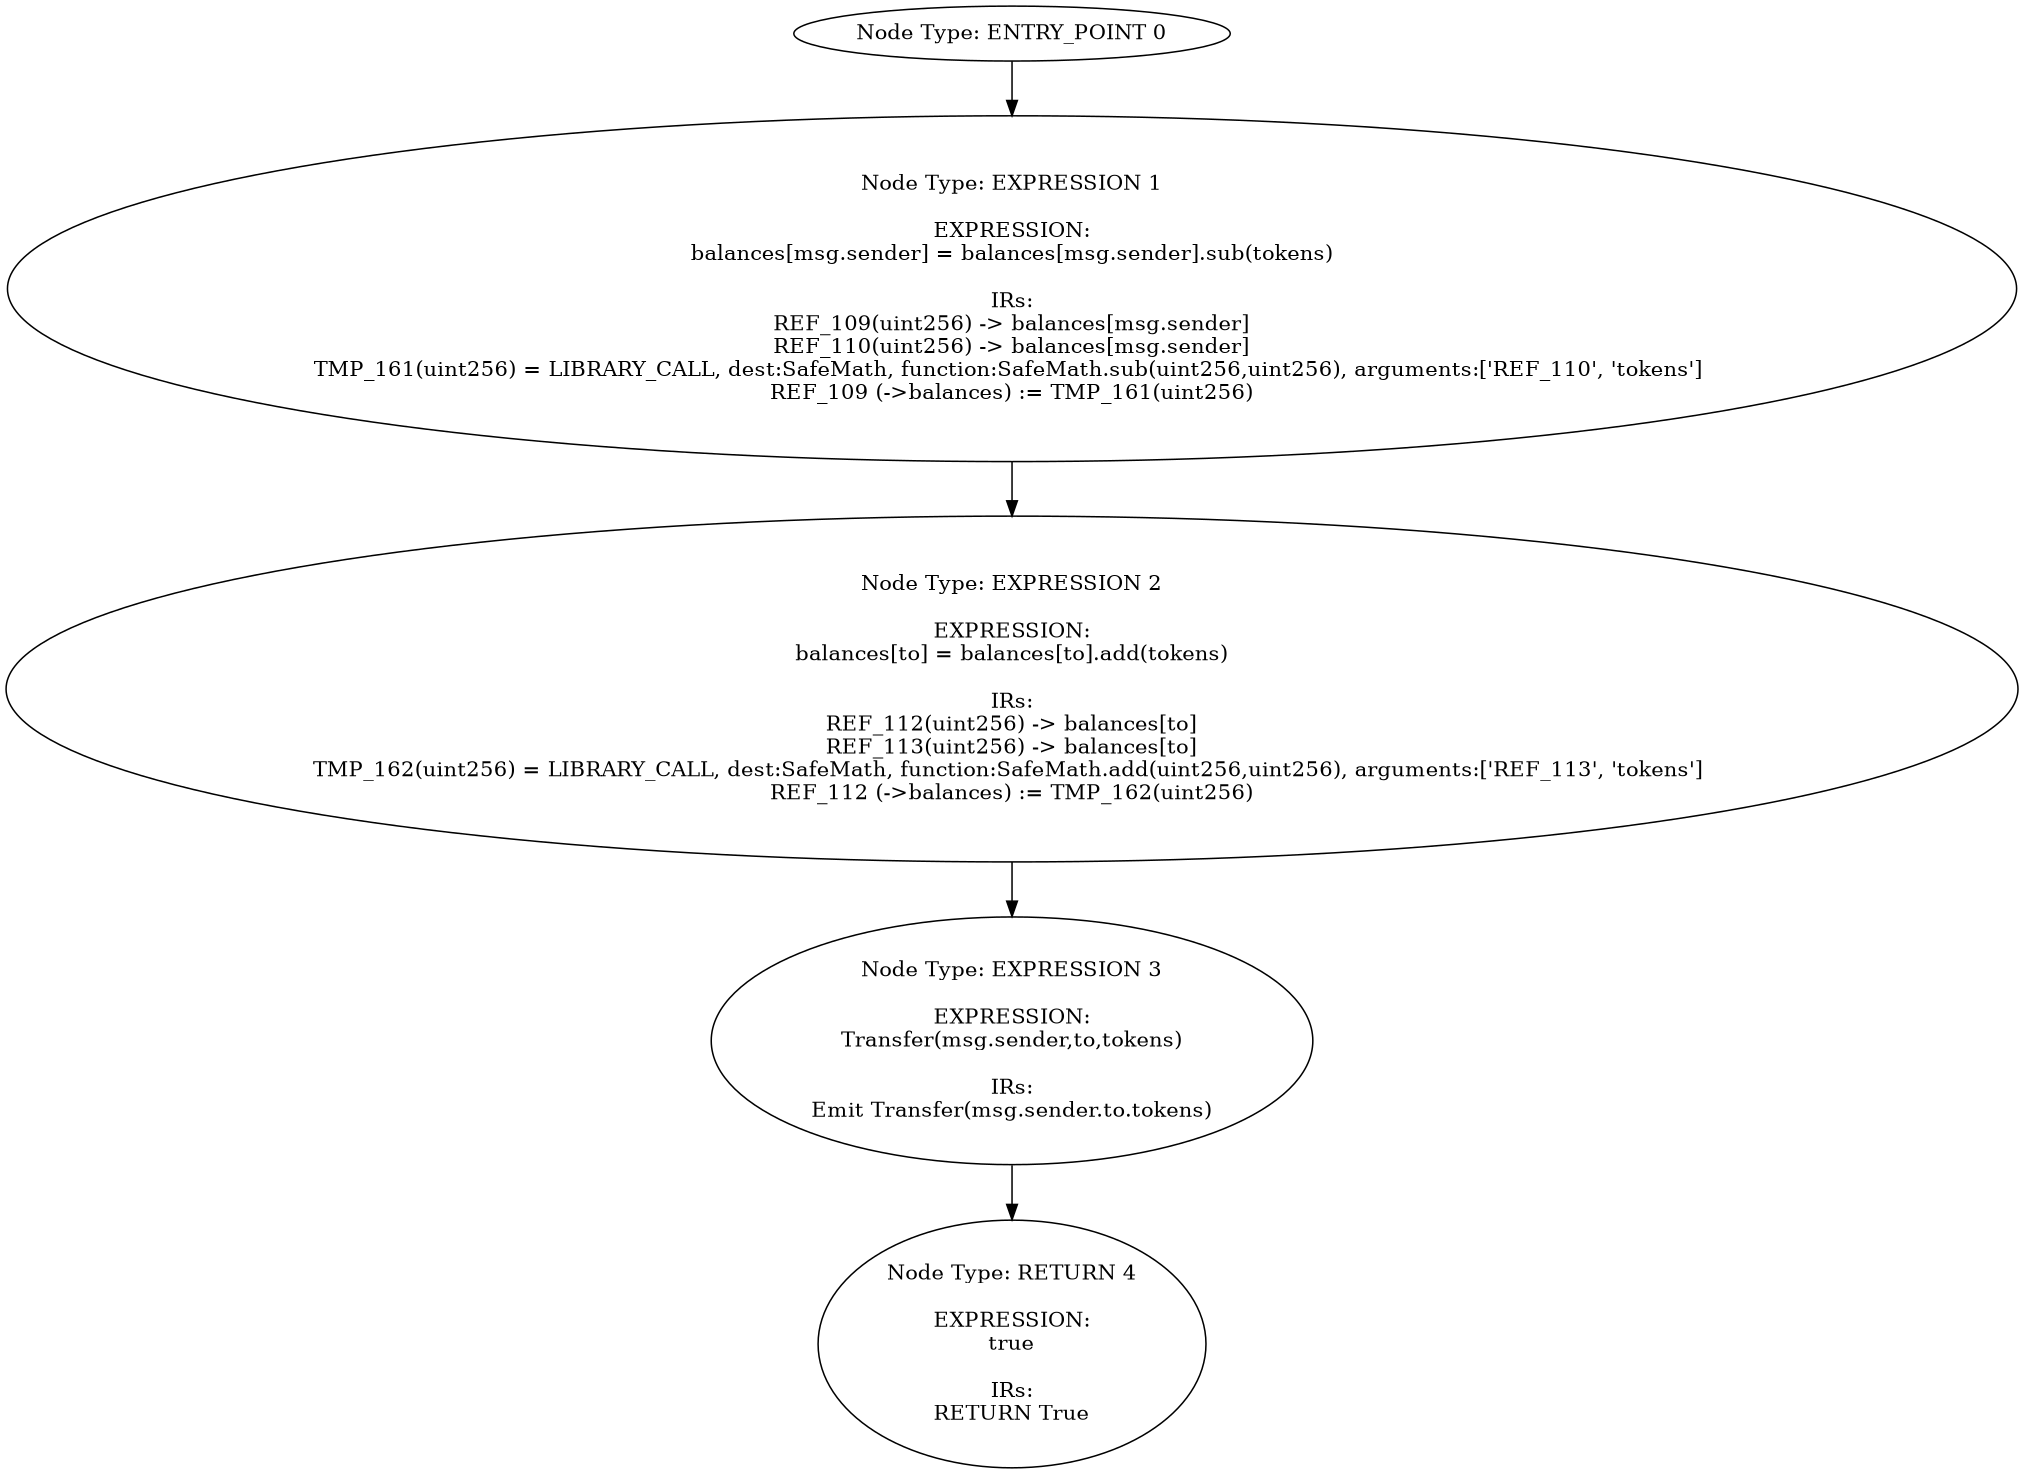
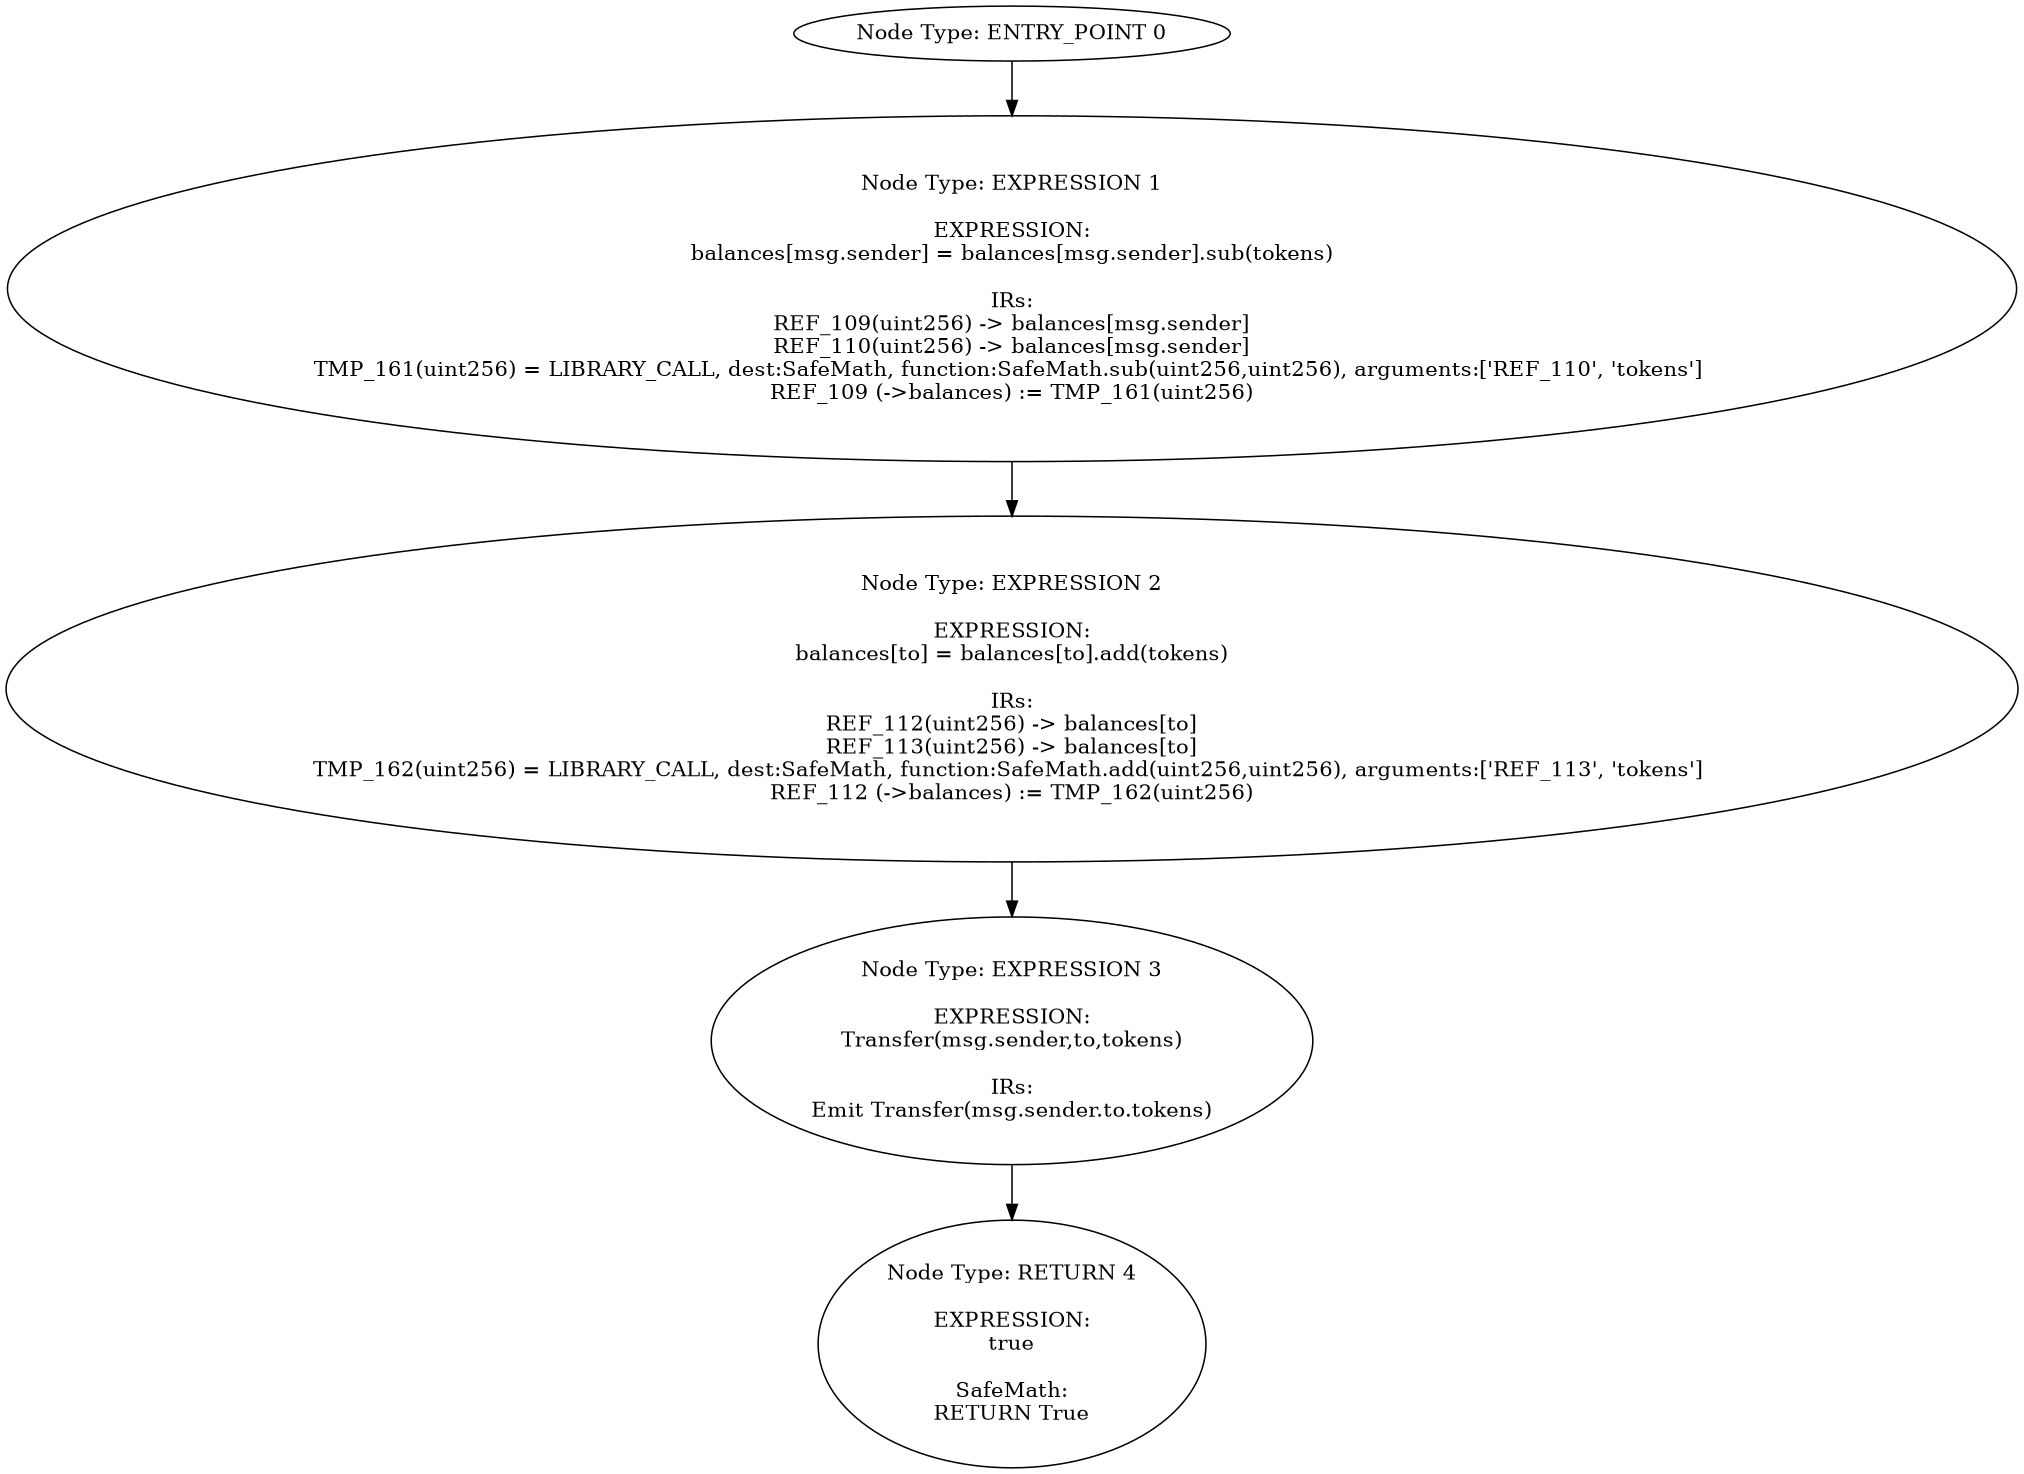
(1012, 1344) -> (1012, 1344)
